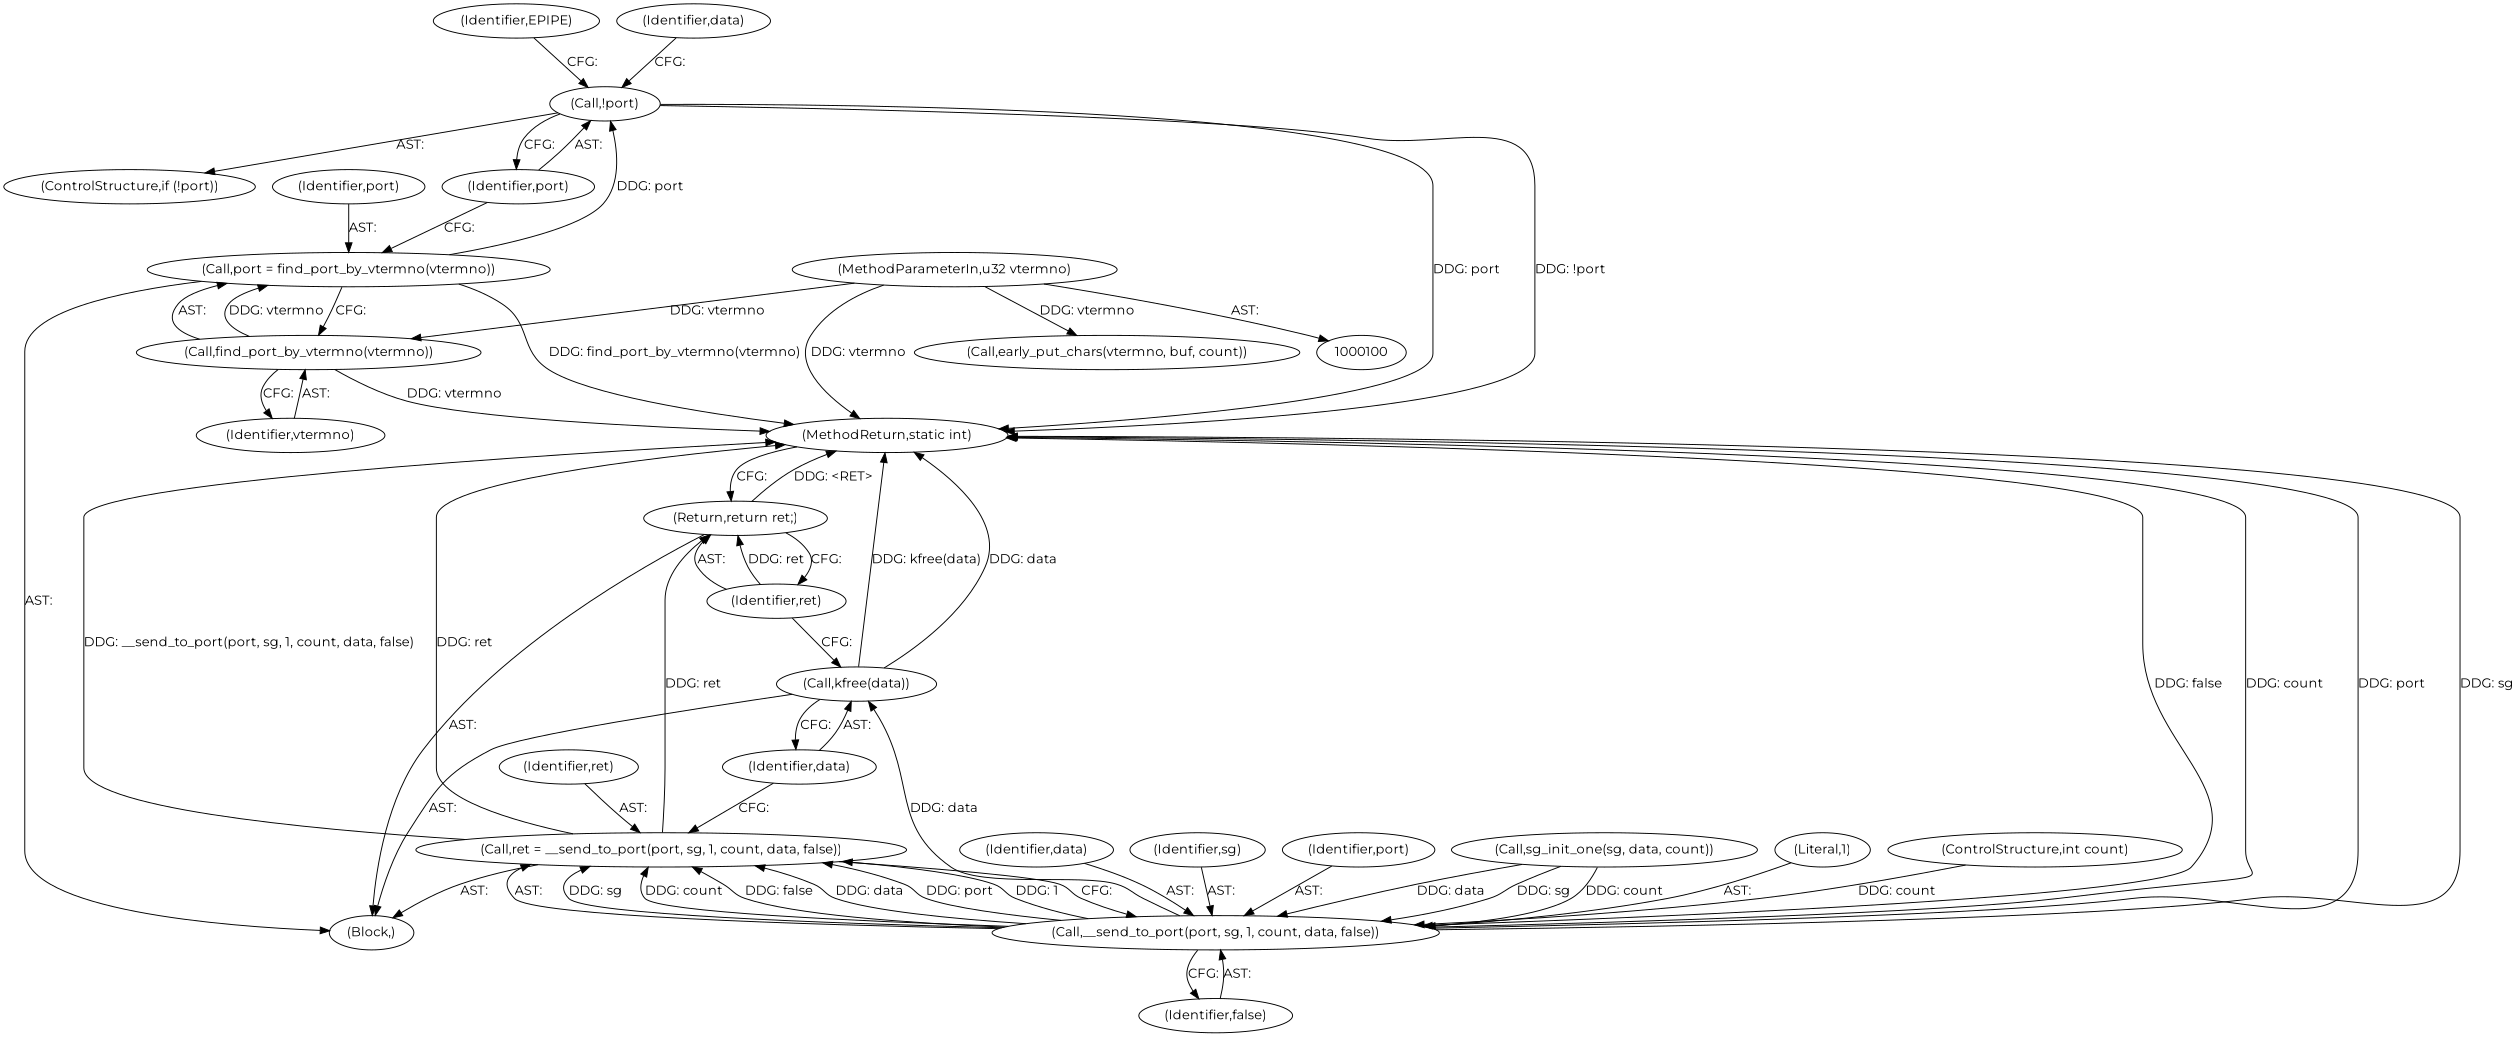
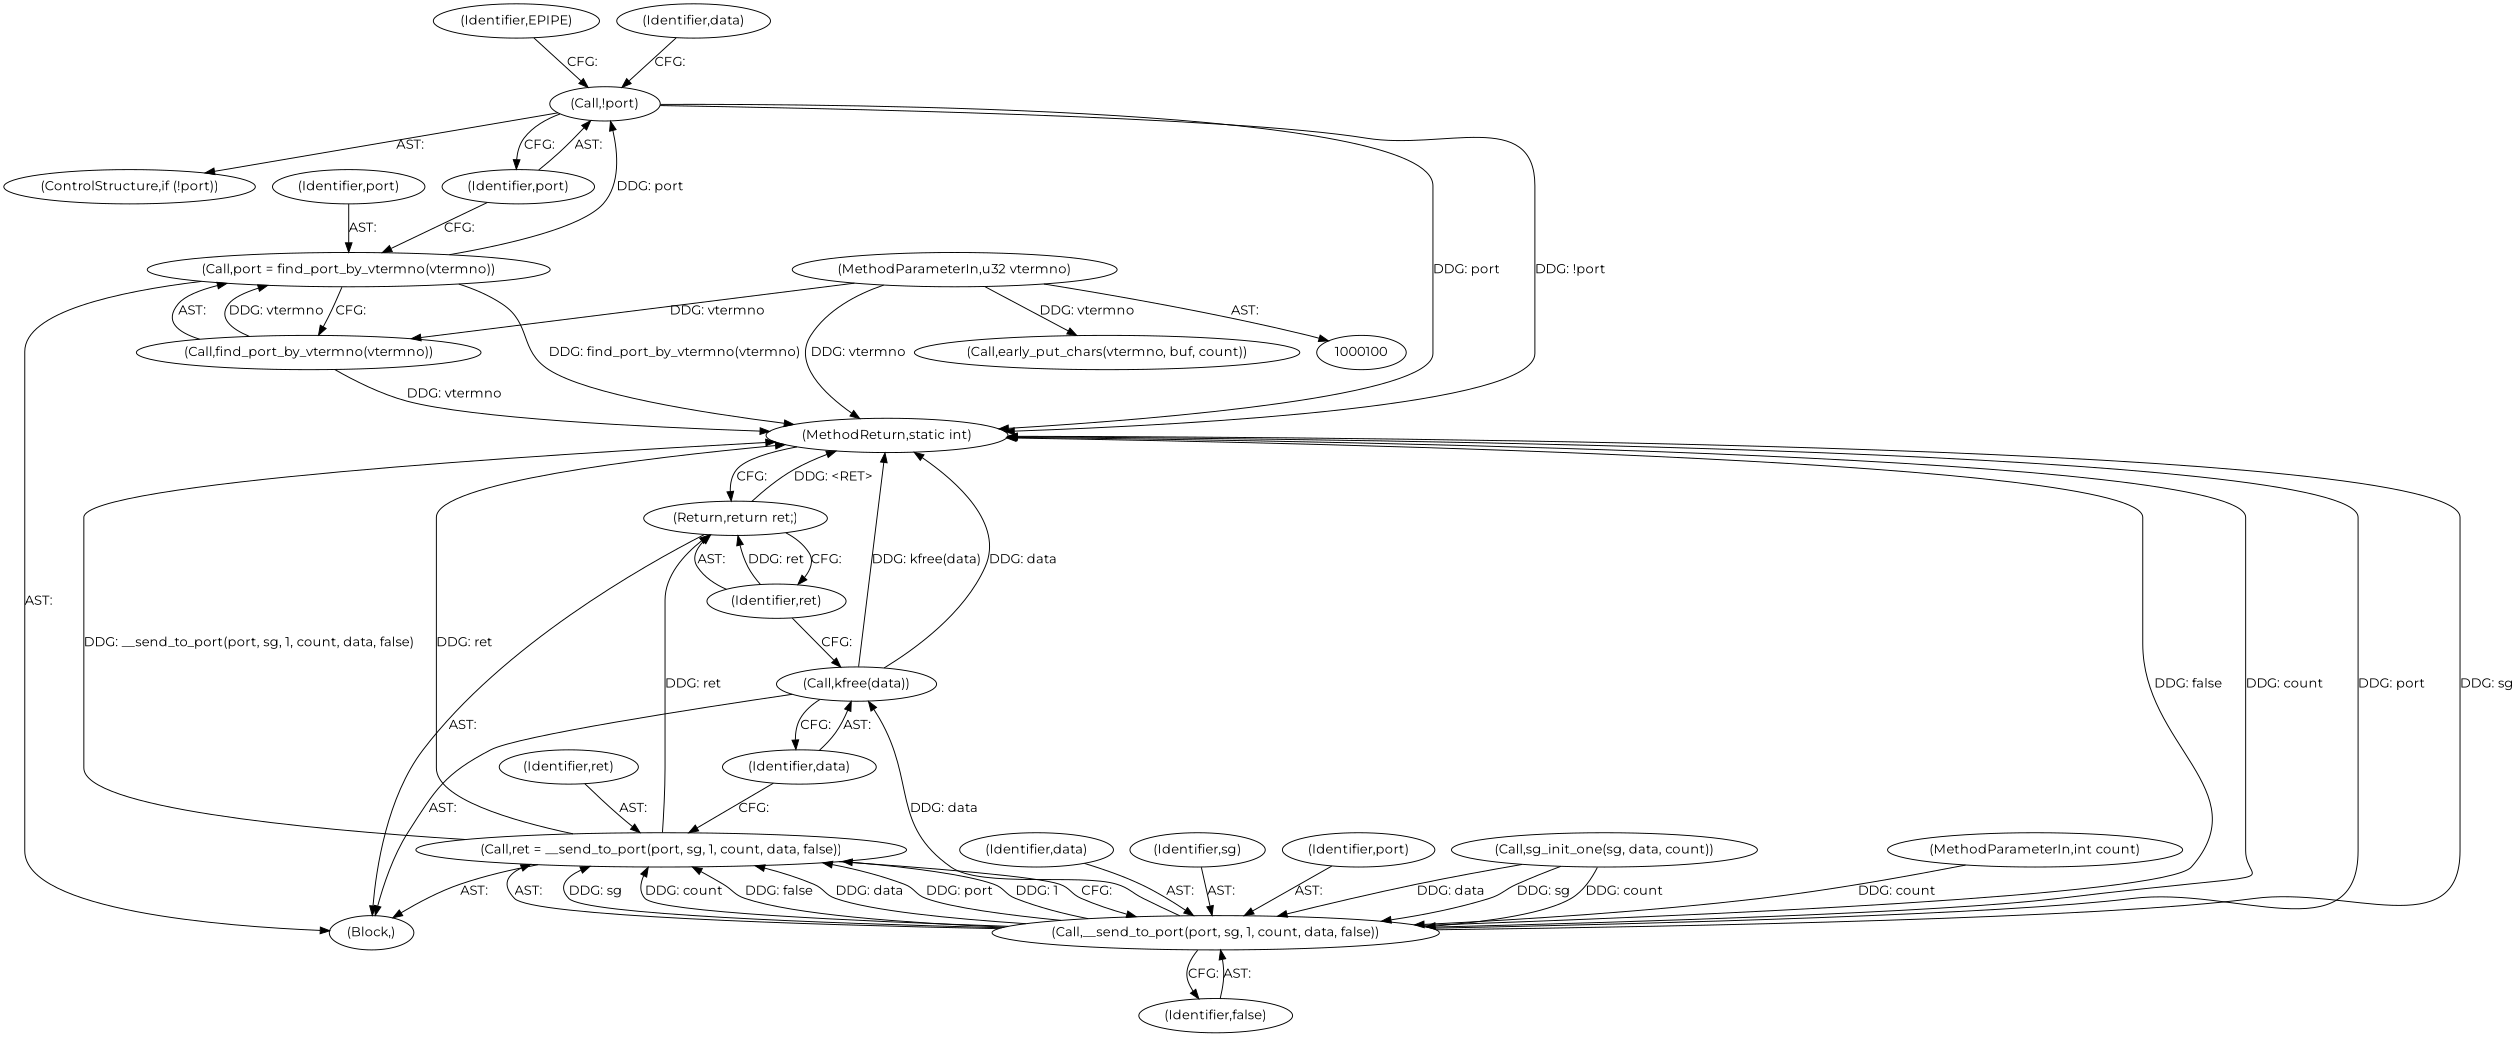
(291, 435) -> none
(1823, 850) -> none
(2035, 850) -> (2035, 850)
